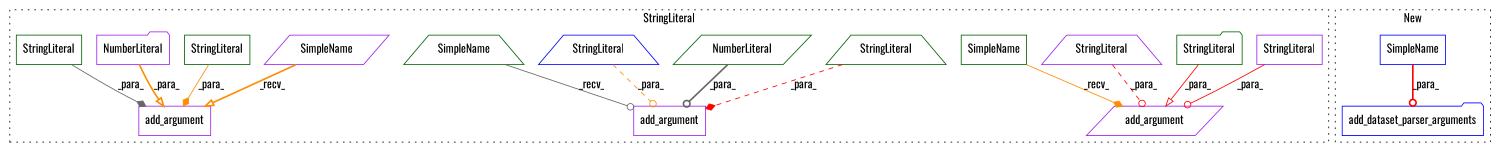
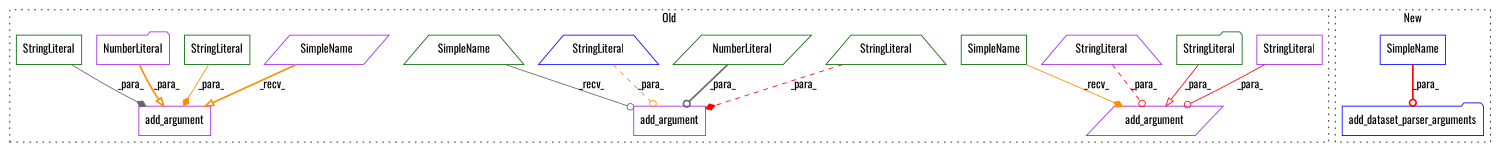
(669, 19) -> (669, 19)
